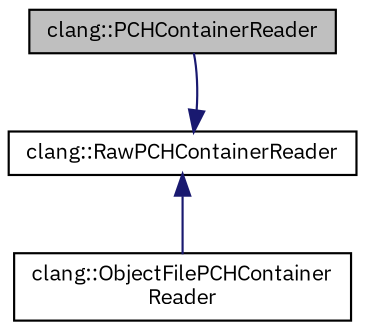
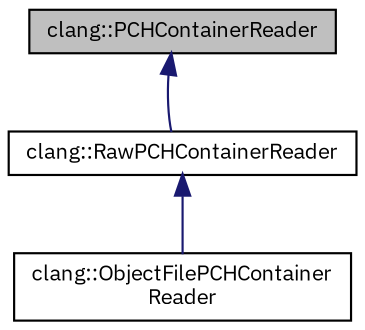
(197, 82) -> (168, 104)
